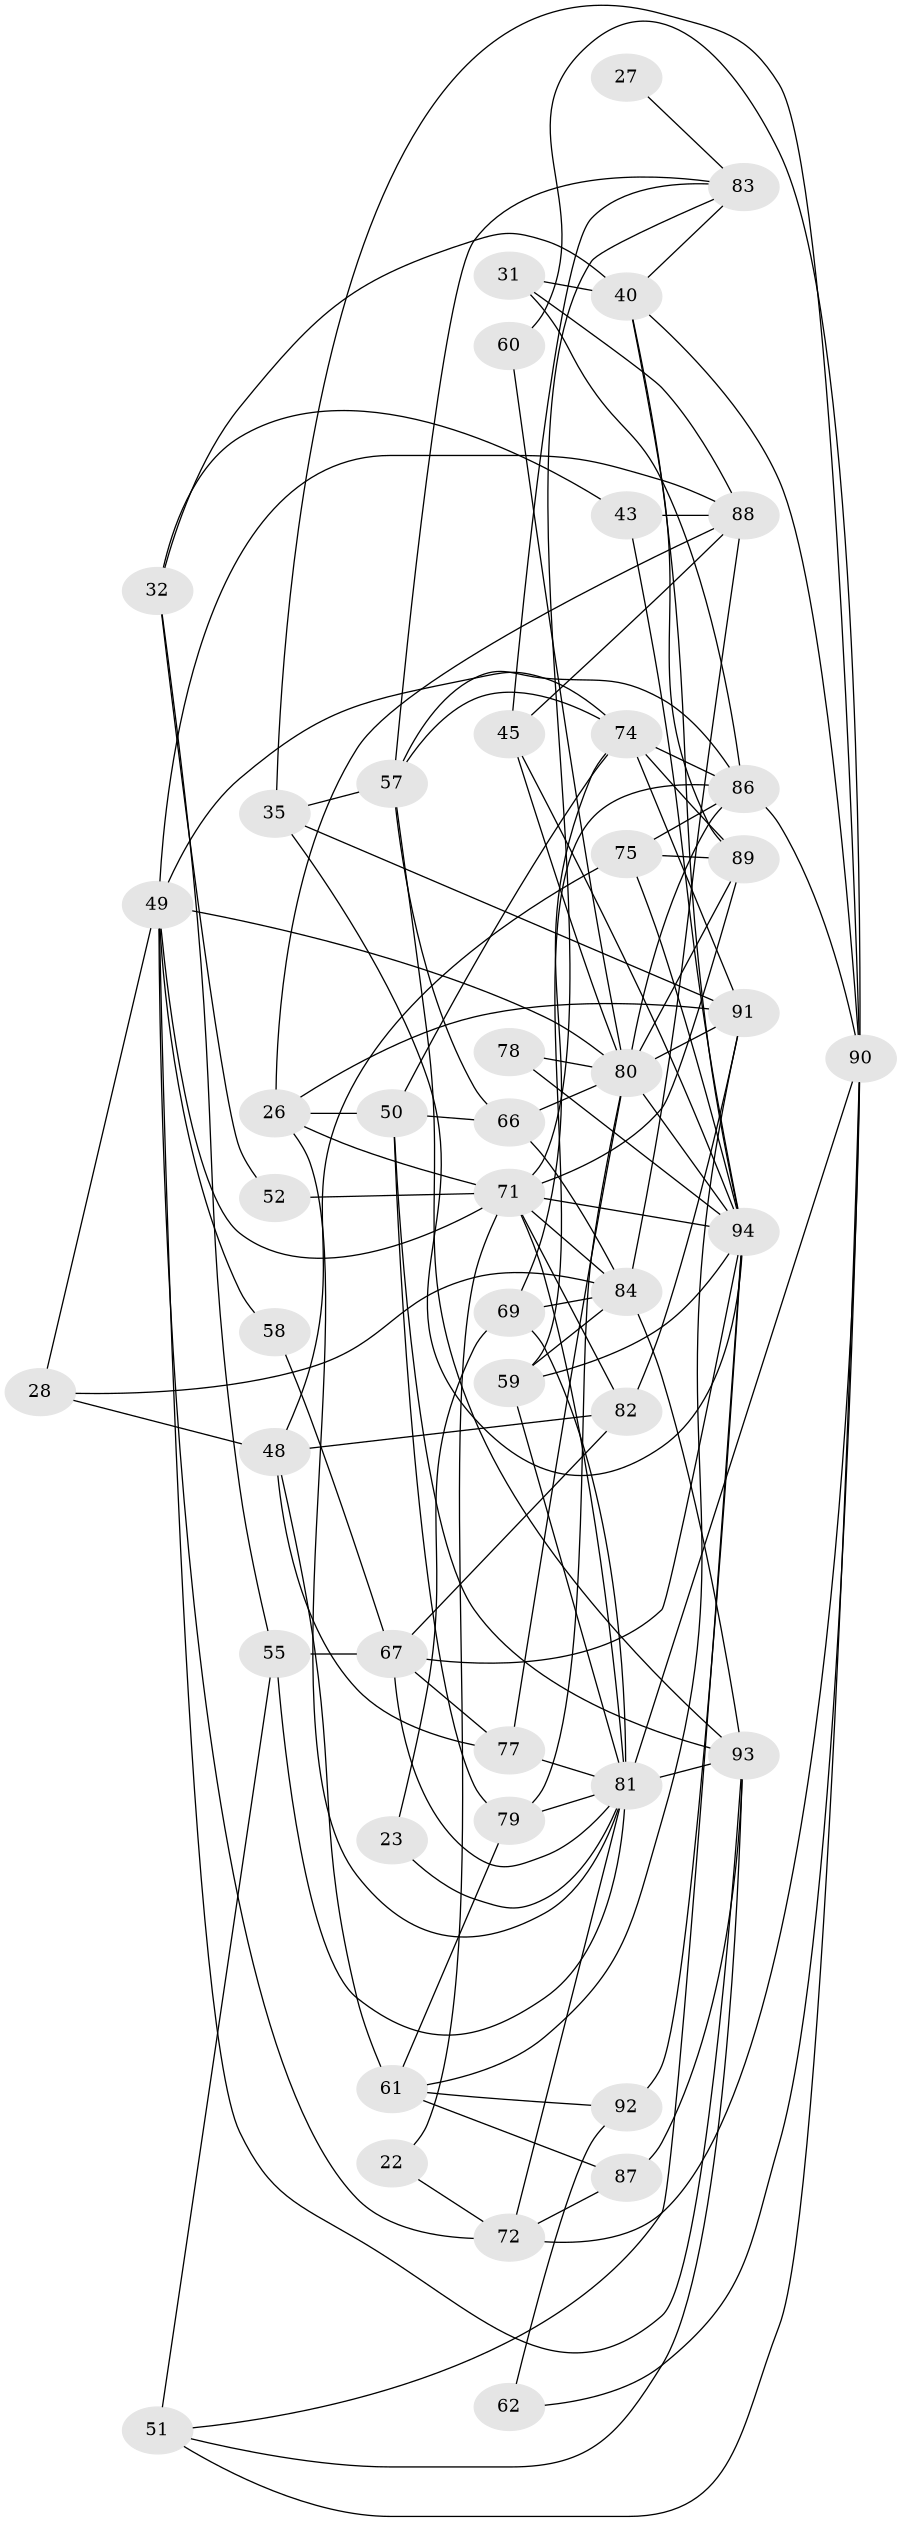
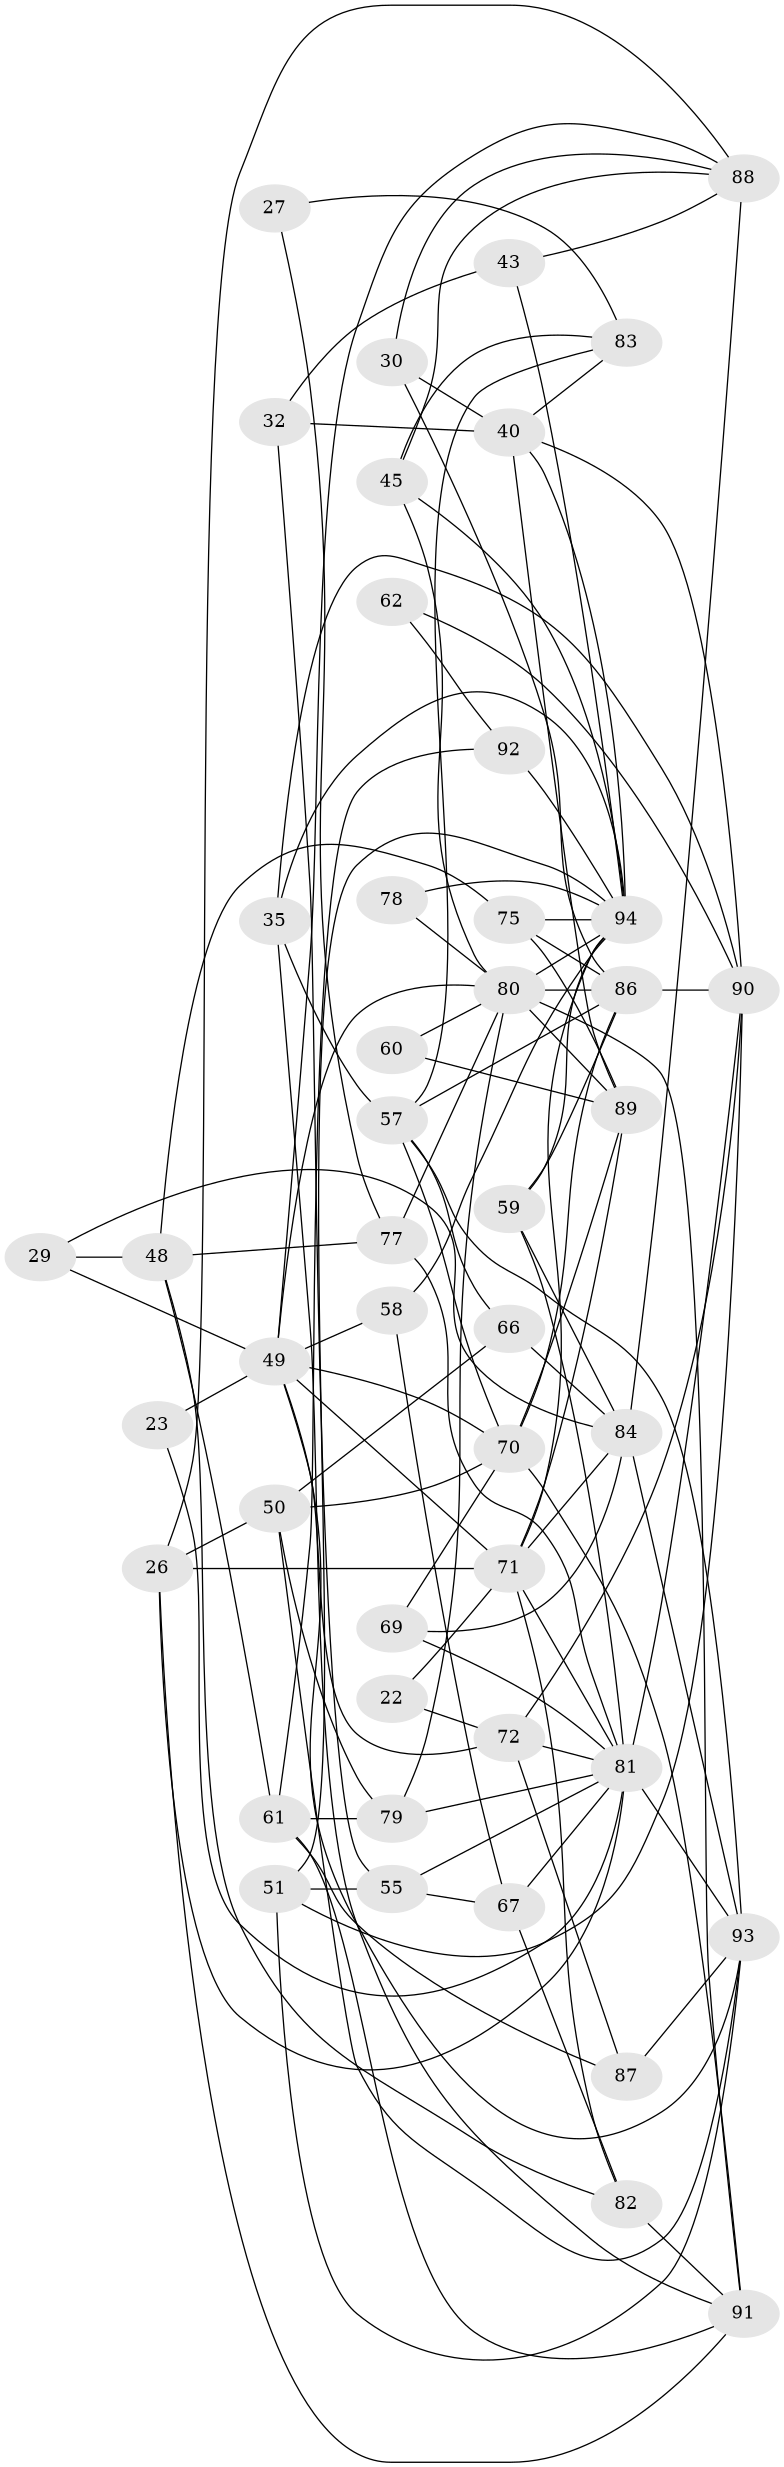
(797, 206) -> (505, 1079)
(509, 276) -> (392, 362)
(627, 734) -> (509, 1449)
(560, 756) -> none
(578, 1093) -> none
(275, 1198) -> none
(40, 1392) -> (40, 1257)
(676, 1554) -> (503, 1112)
(437, 1571) -> (216, 1393)
(438, 1692) -> (322, 901)
